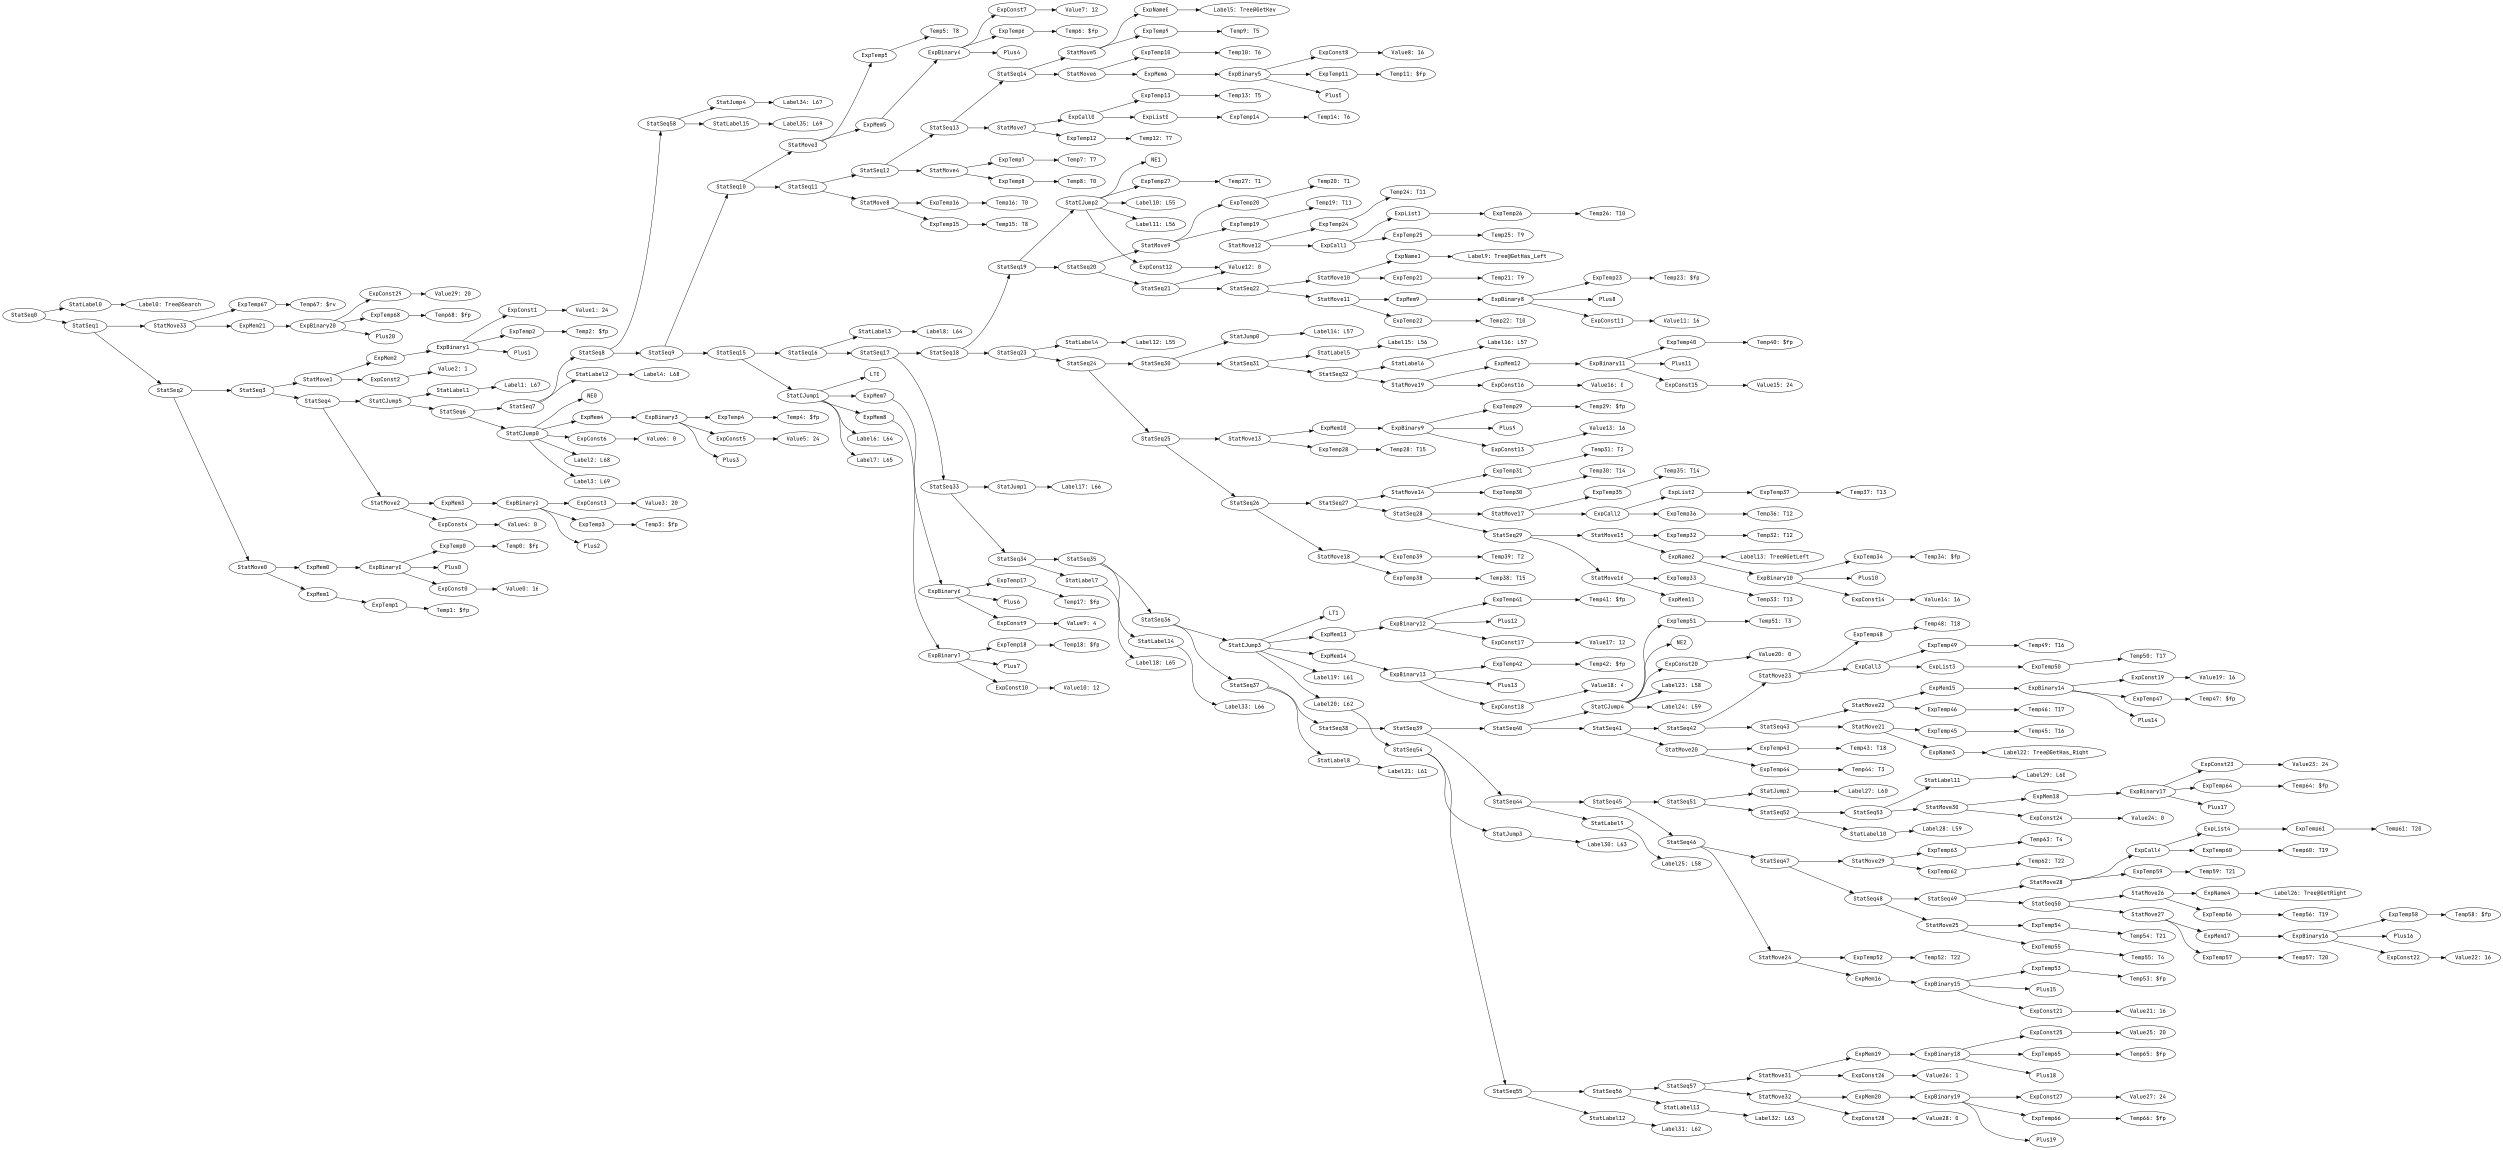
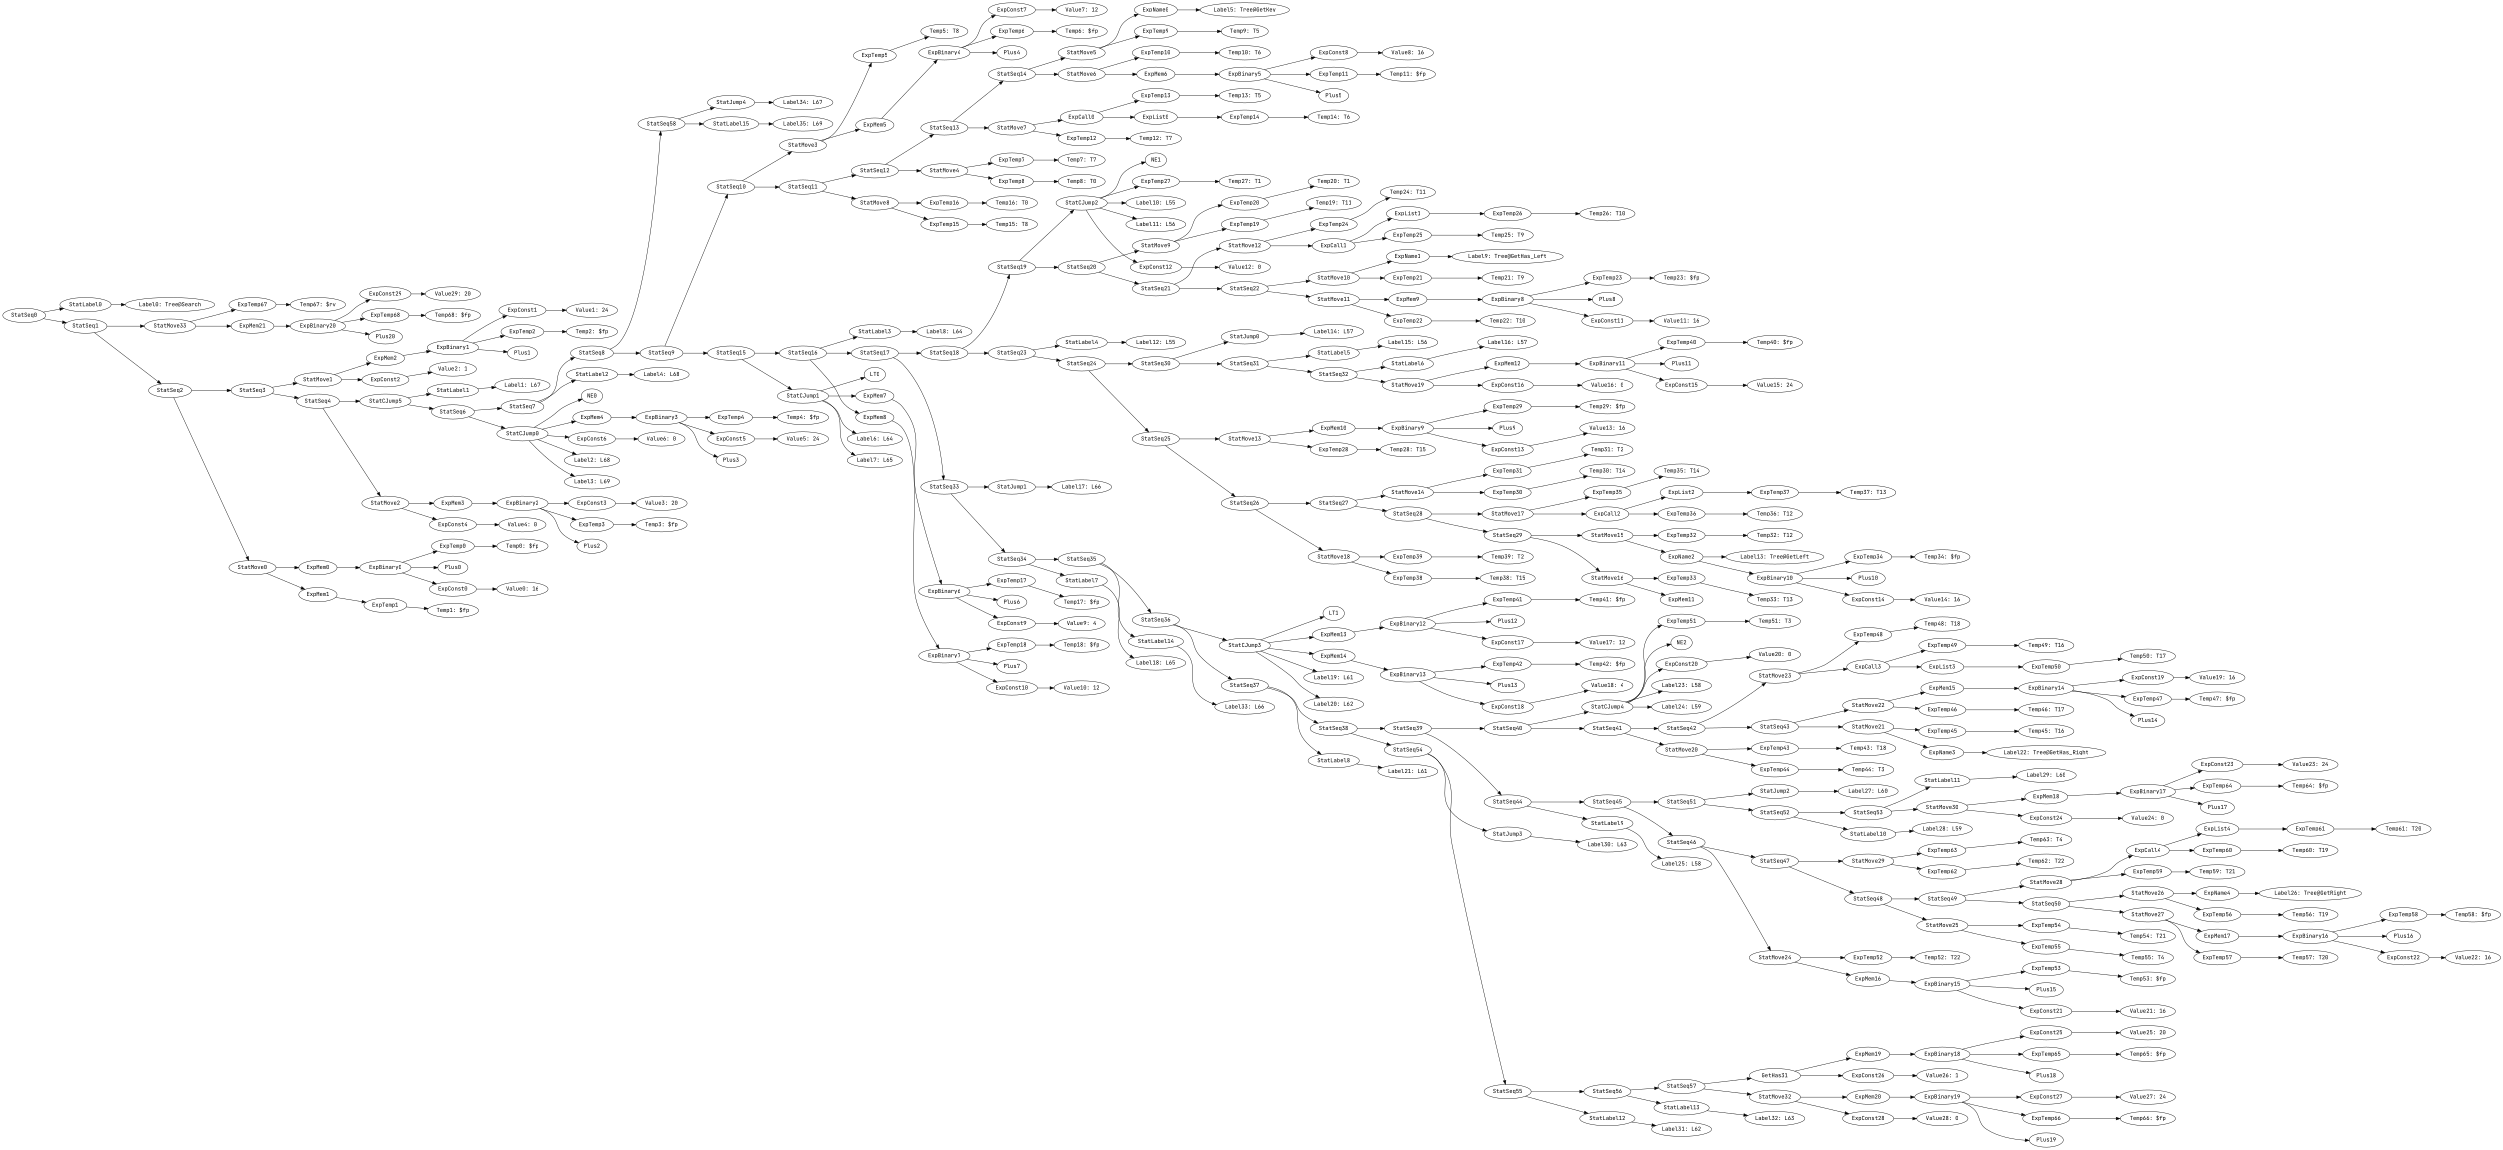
(1198, 279) -> (1194, 265)
(838, 407) -> (832, 385)
(1370, 726) -> (1369, 739)
(1775, 1076) -> (1775, 1076)
